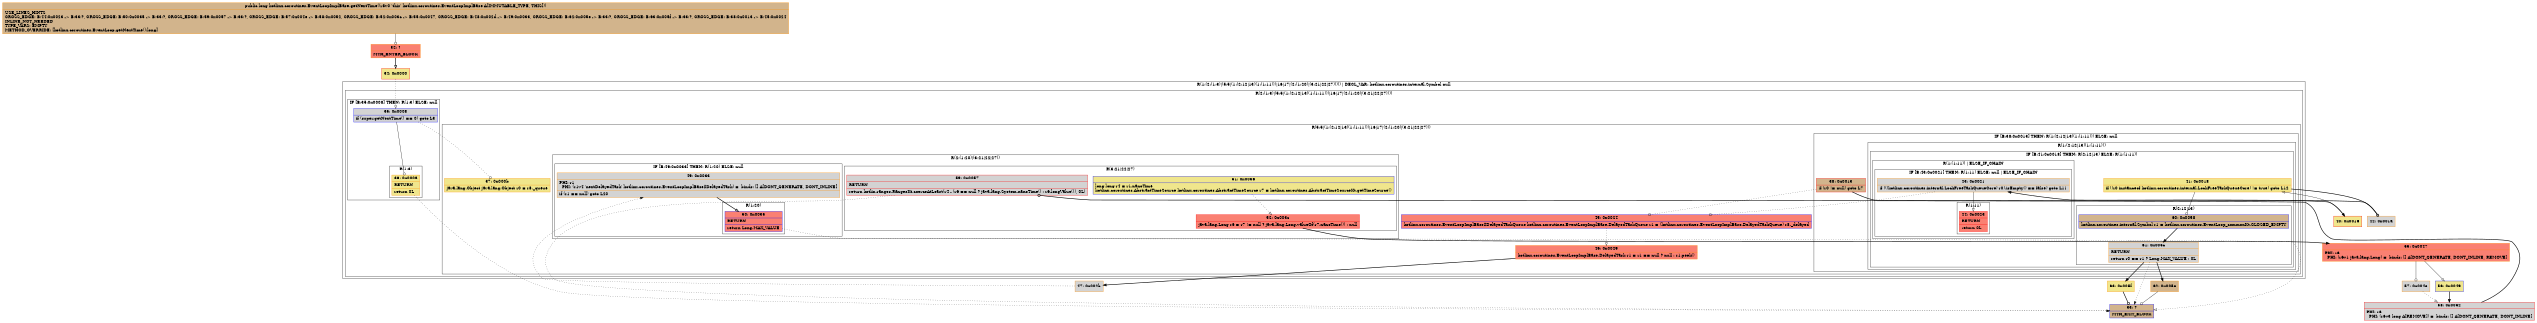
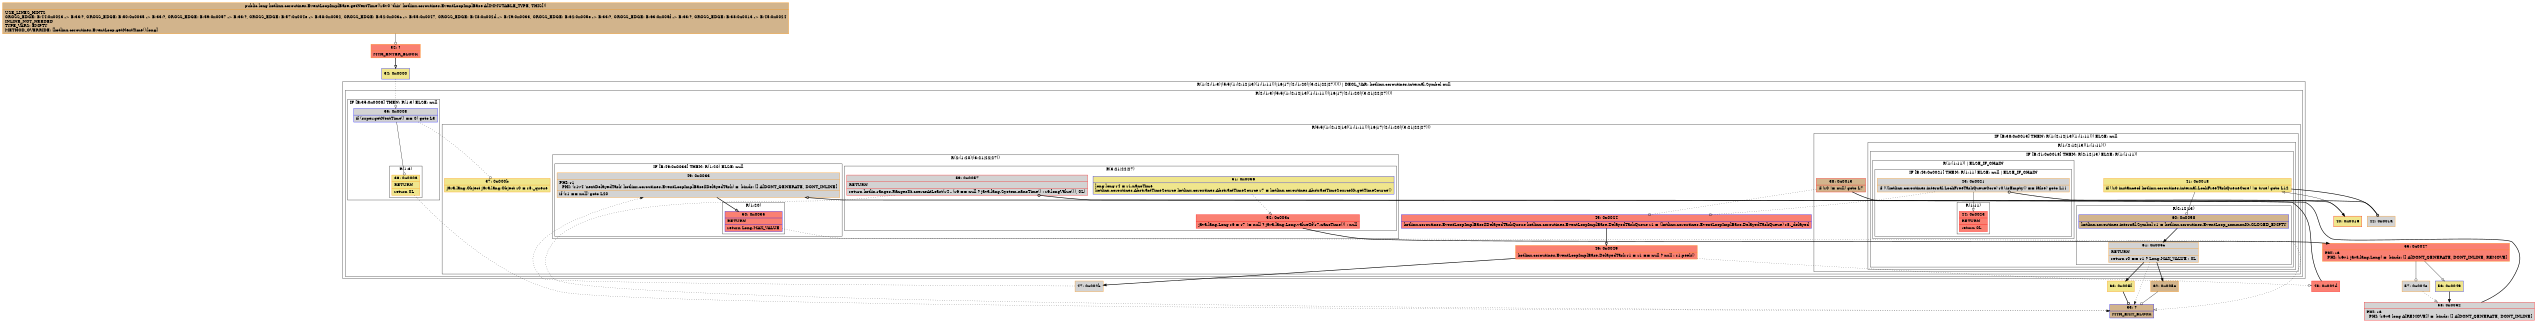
(396, 74) -> (396, 74)
(2198, 200) -> (2198, 200)
(1606, 235) -> (1606, 235)
none -> (2326, 286)
